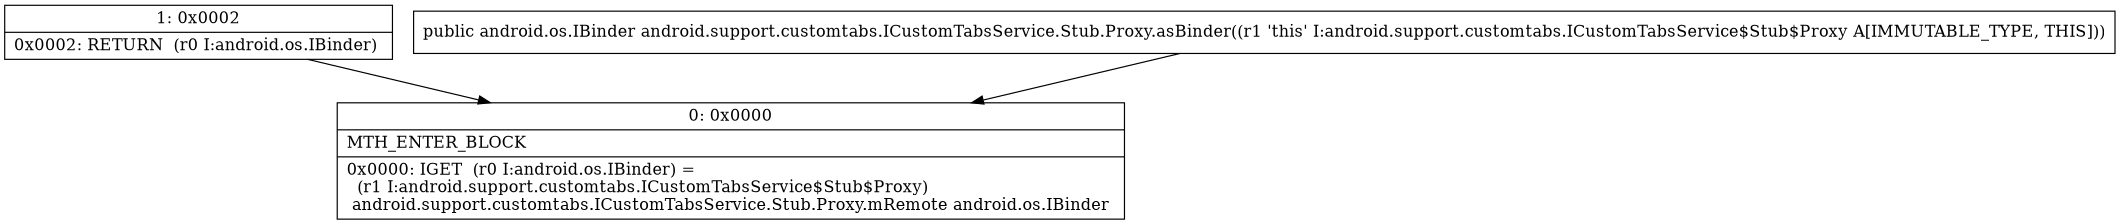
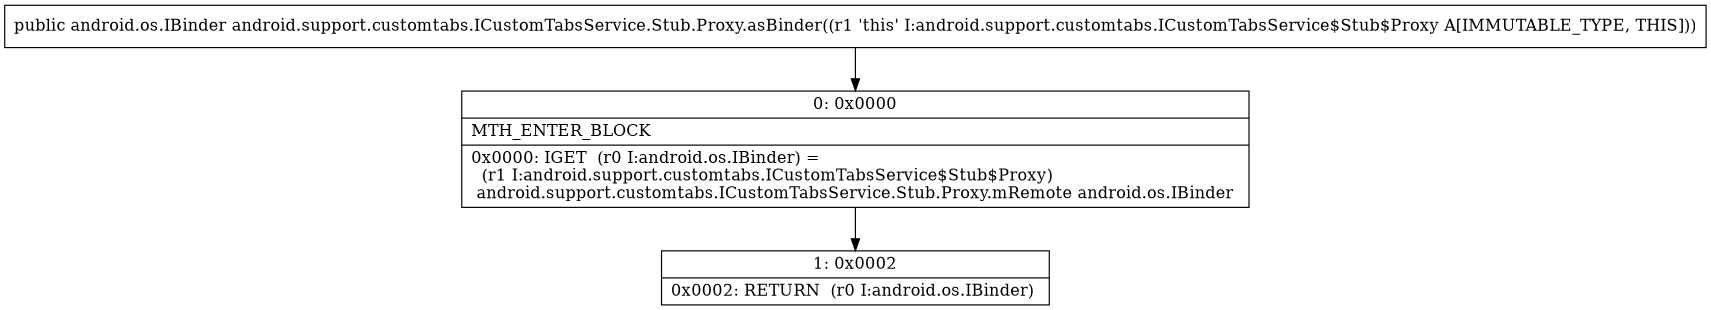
(393, 80) -> (855, 223)
